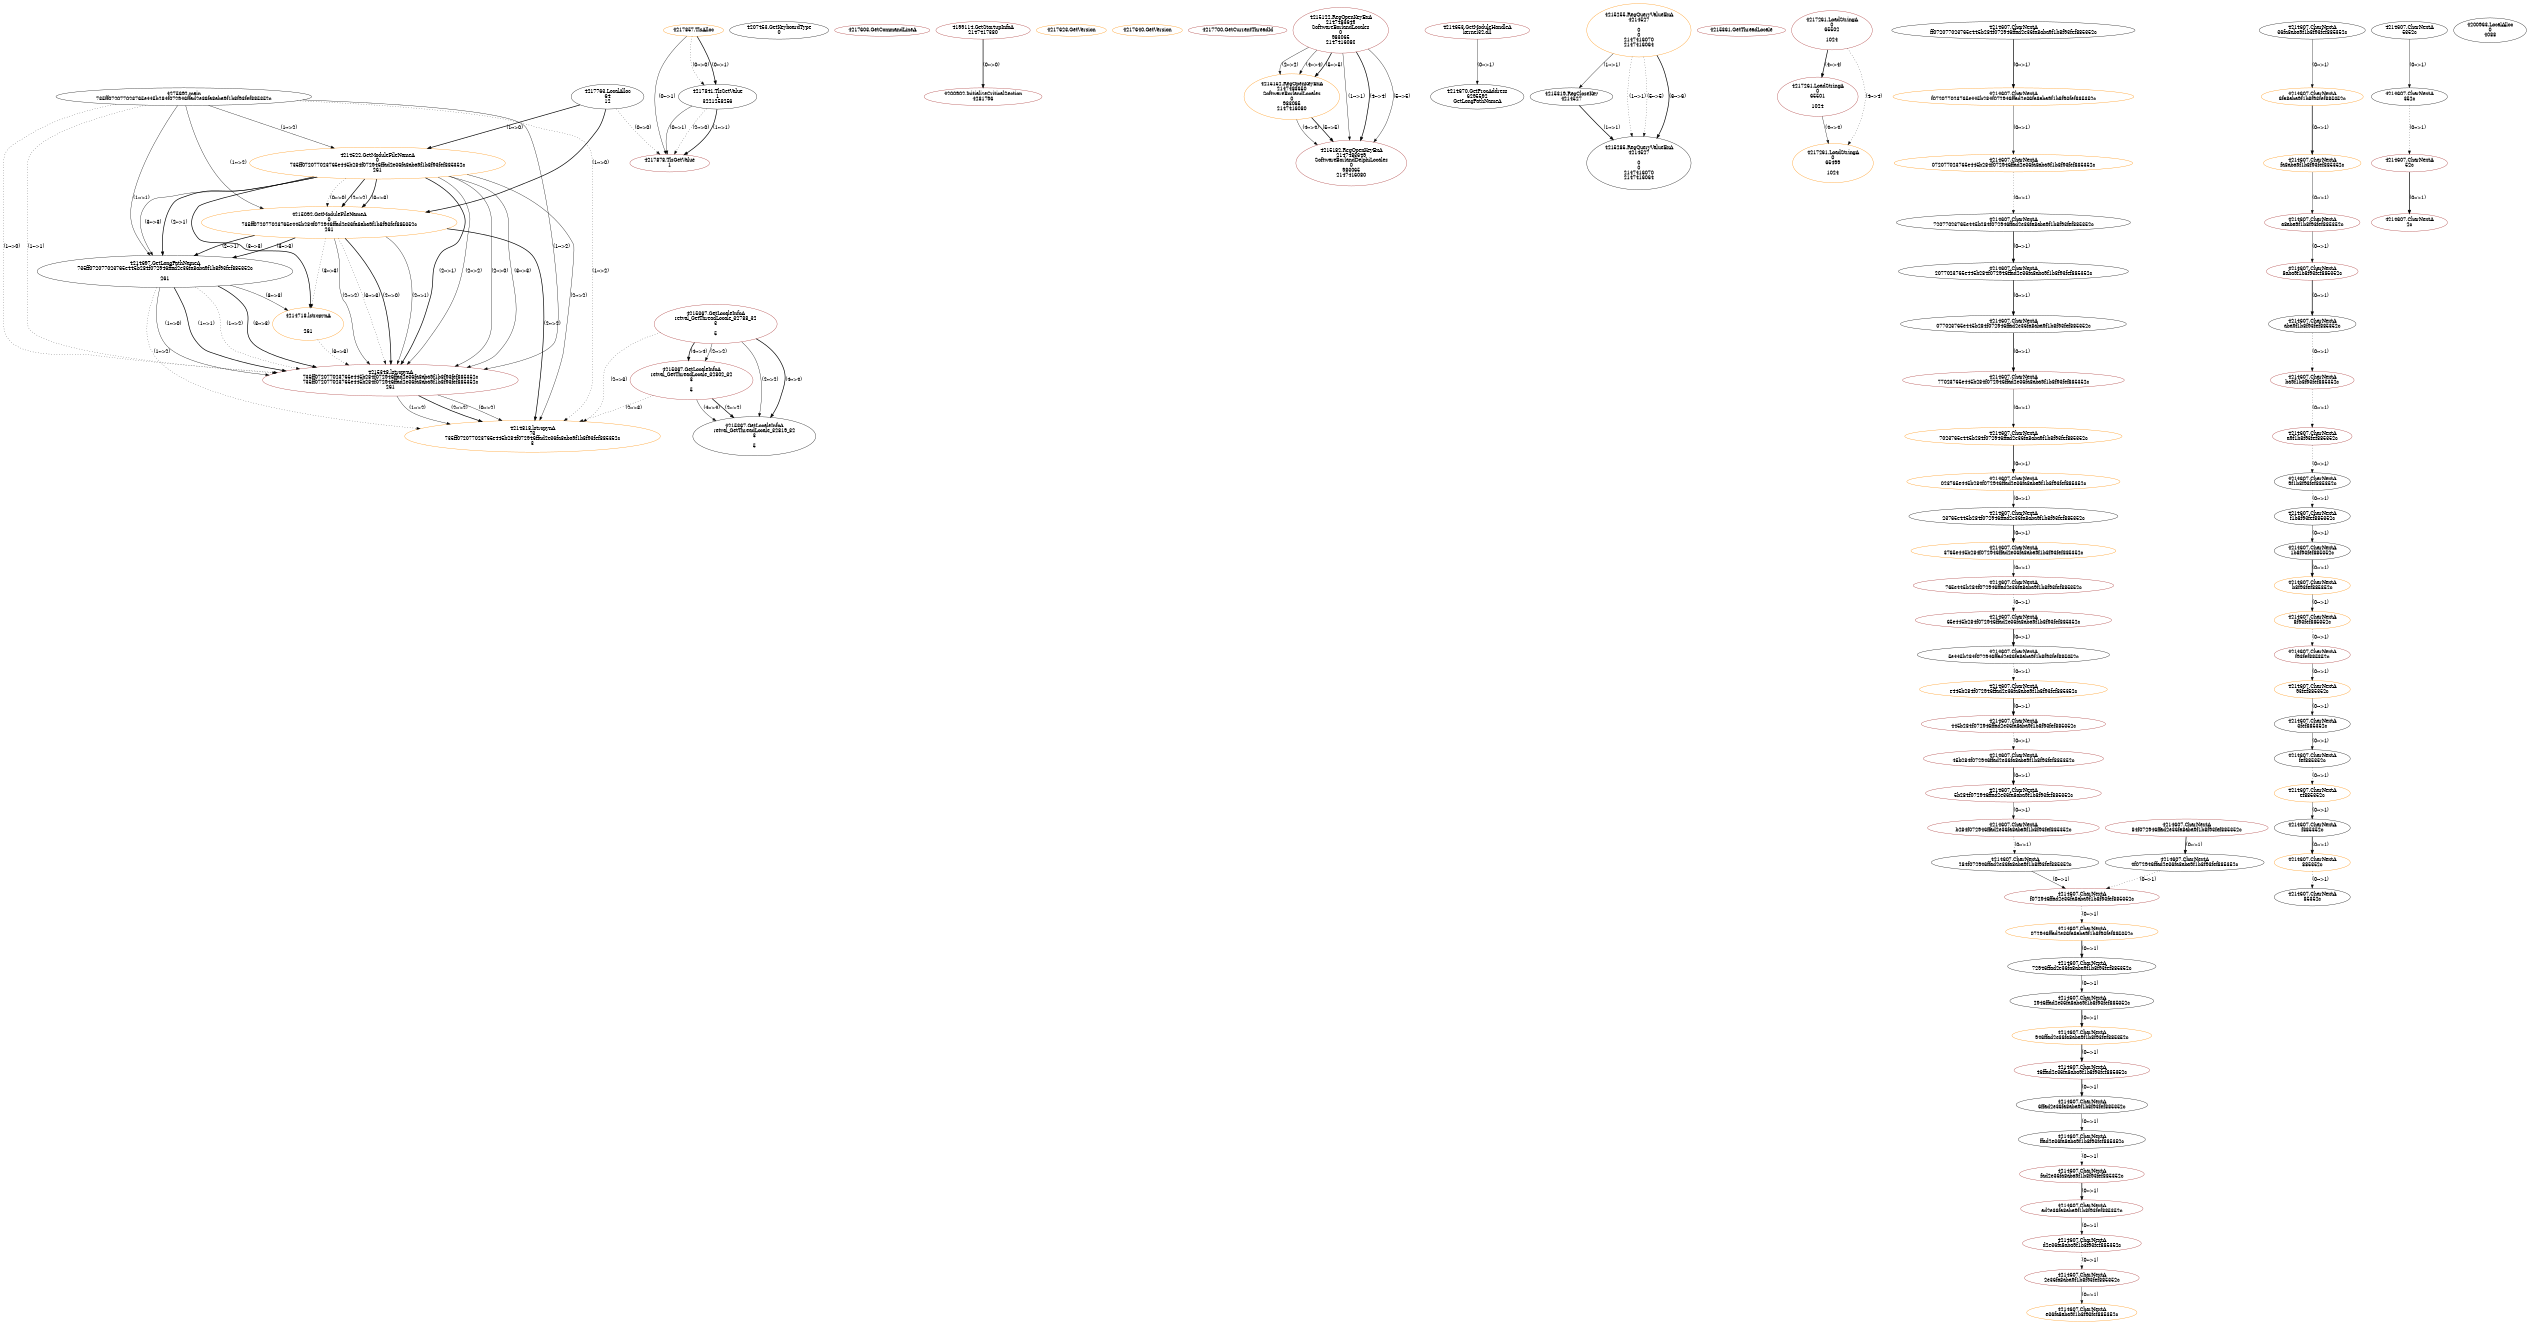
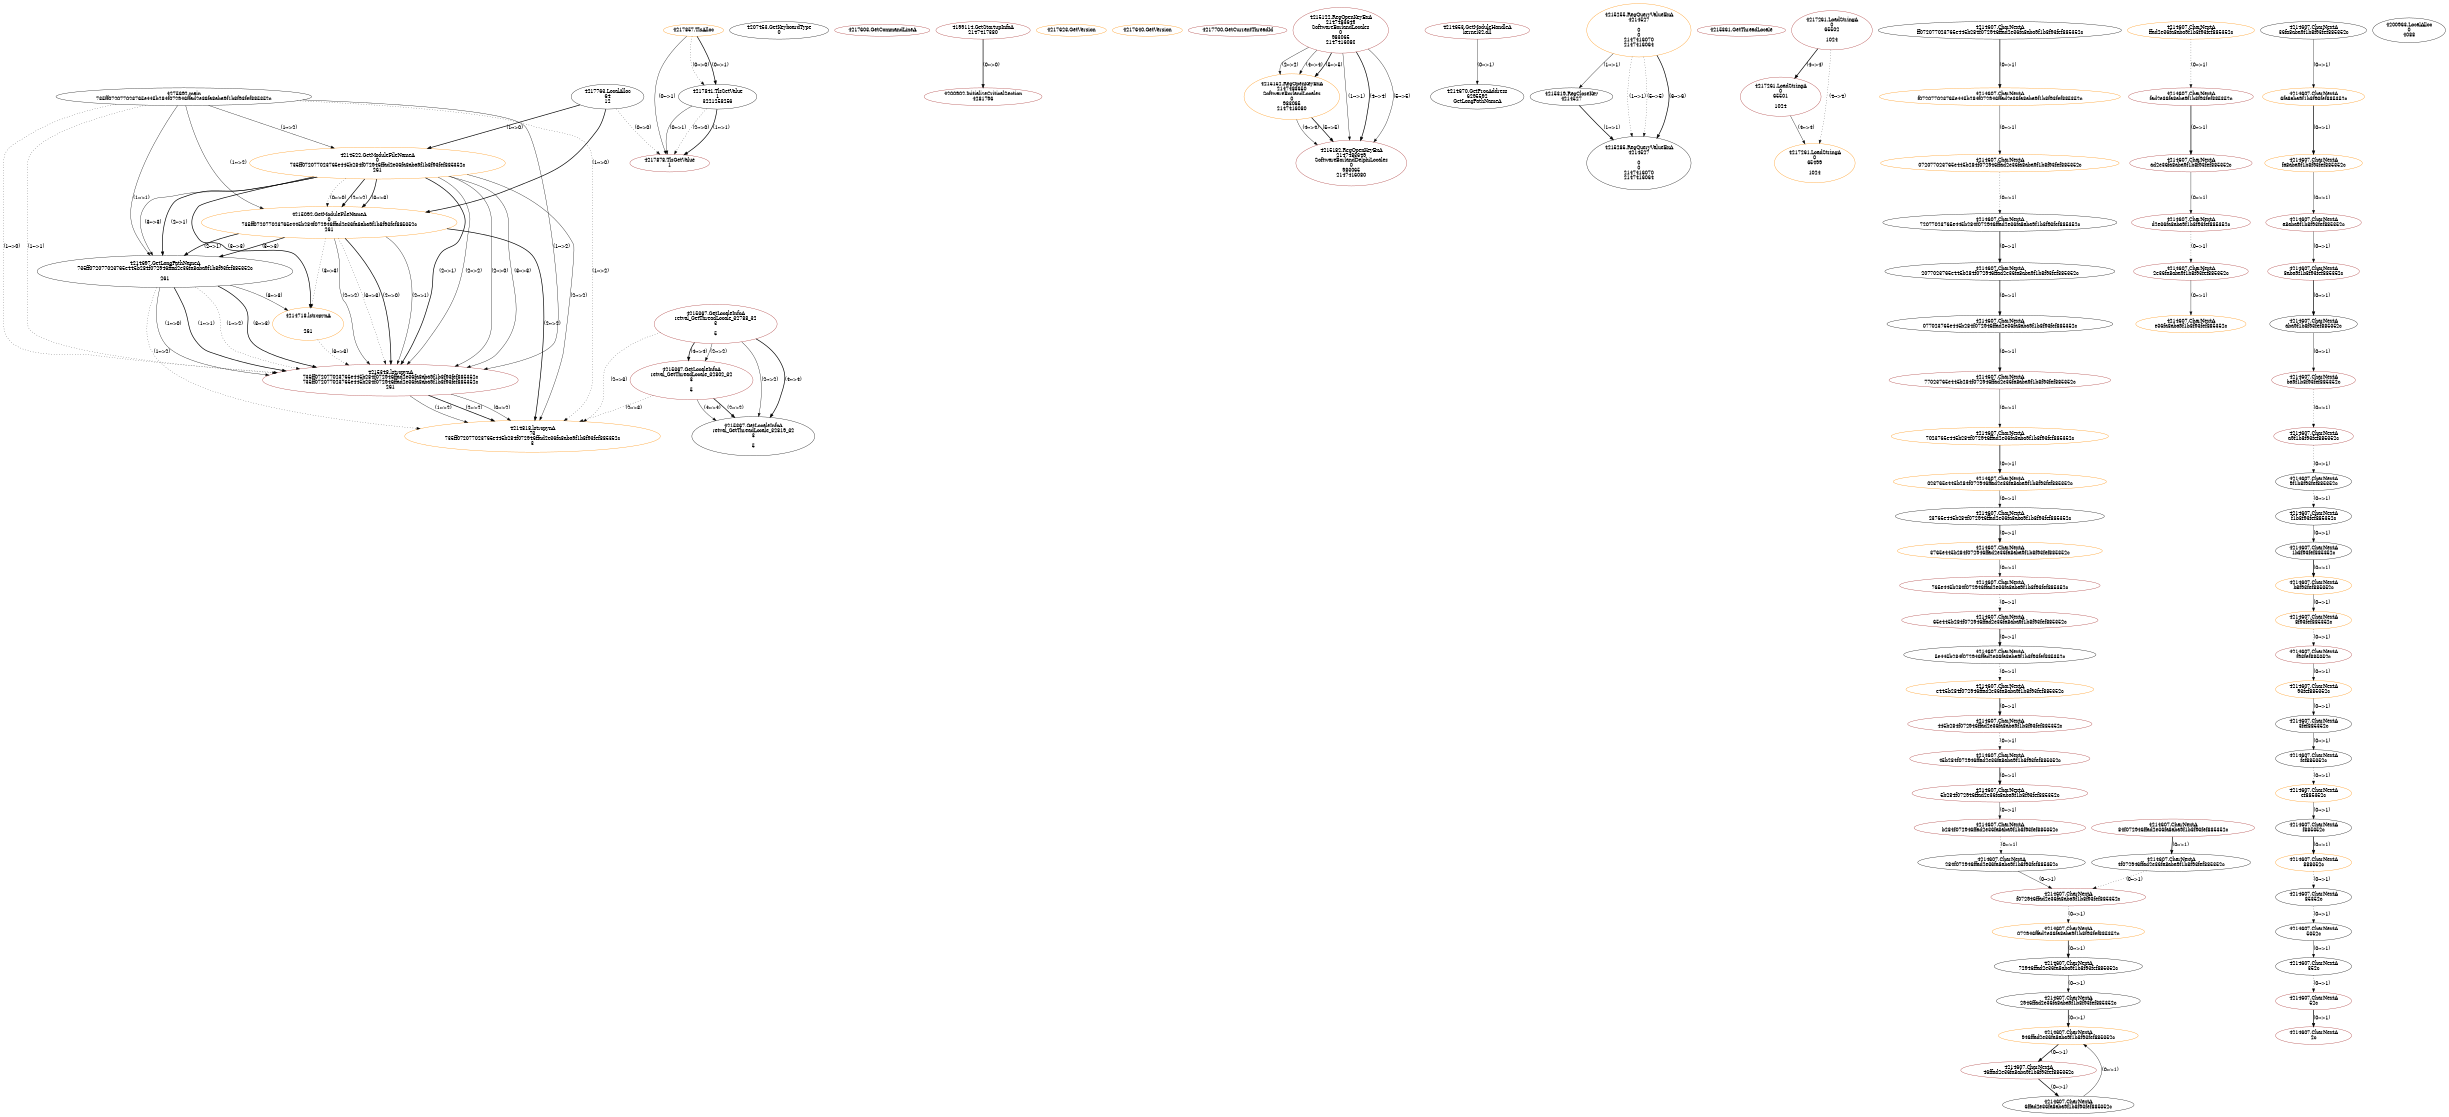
(2312, 350) -> (2314, 350)
(2312, 862) -> (2314, 862)
none -> (2314, 913)
(2082, 1120) -> (2102, 1072)
(2082, 1139) -> (2191, 30)
